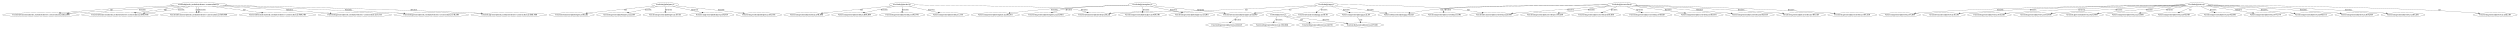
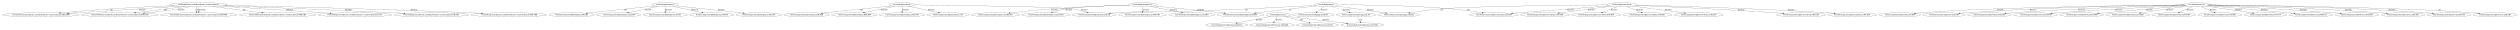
(2190, 10) -> (2190, 10)
(1444, 15) -> none
(1750, 15) -> none
none -> (2449, 15)
(1234, 20) -> (1254, 20)
